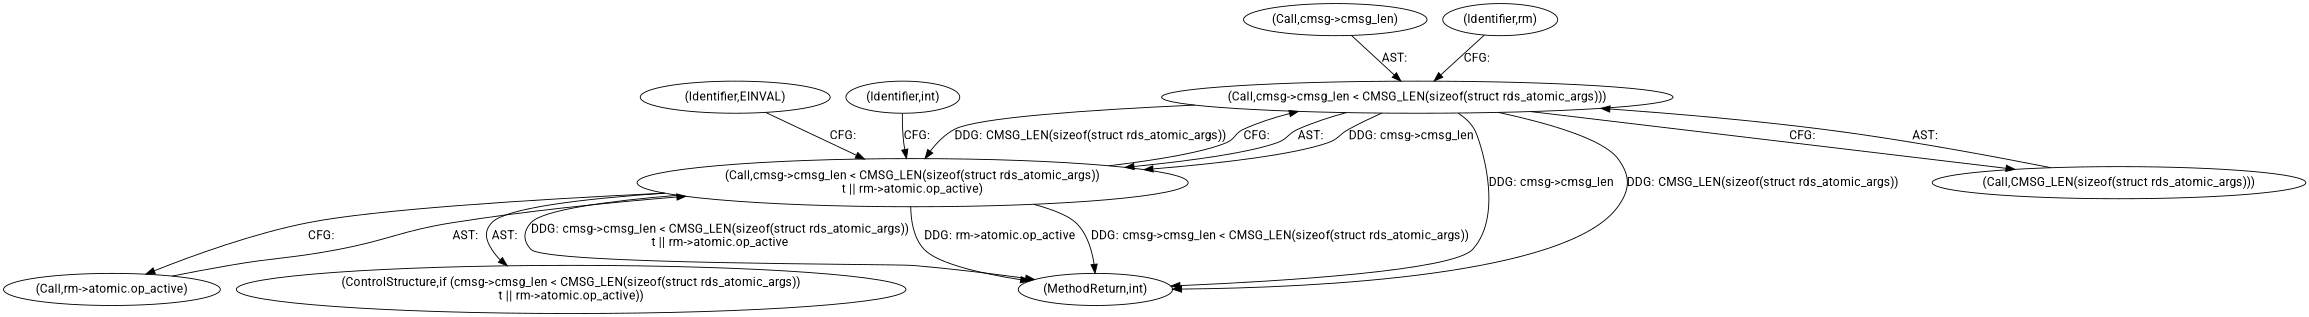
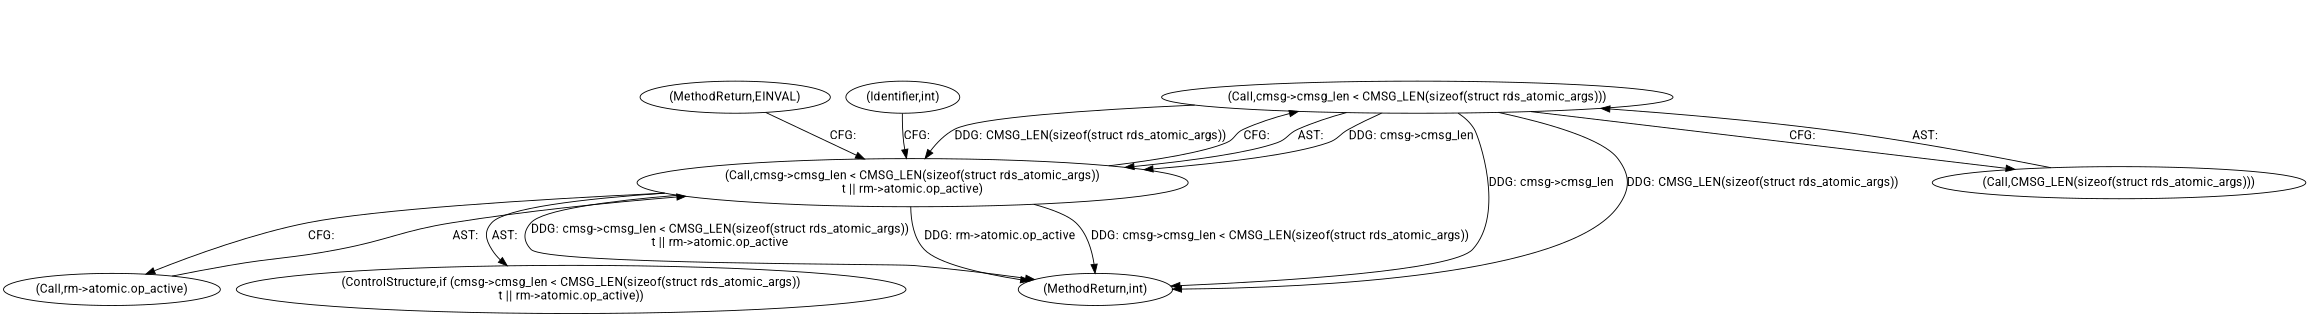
(1335, 20) -> none
(1500, 20) -> none
(735, 97) -> (735, 97)
